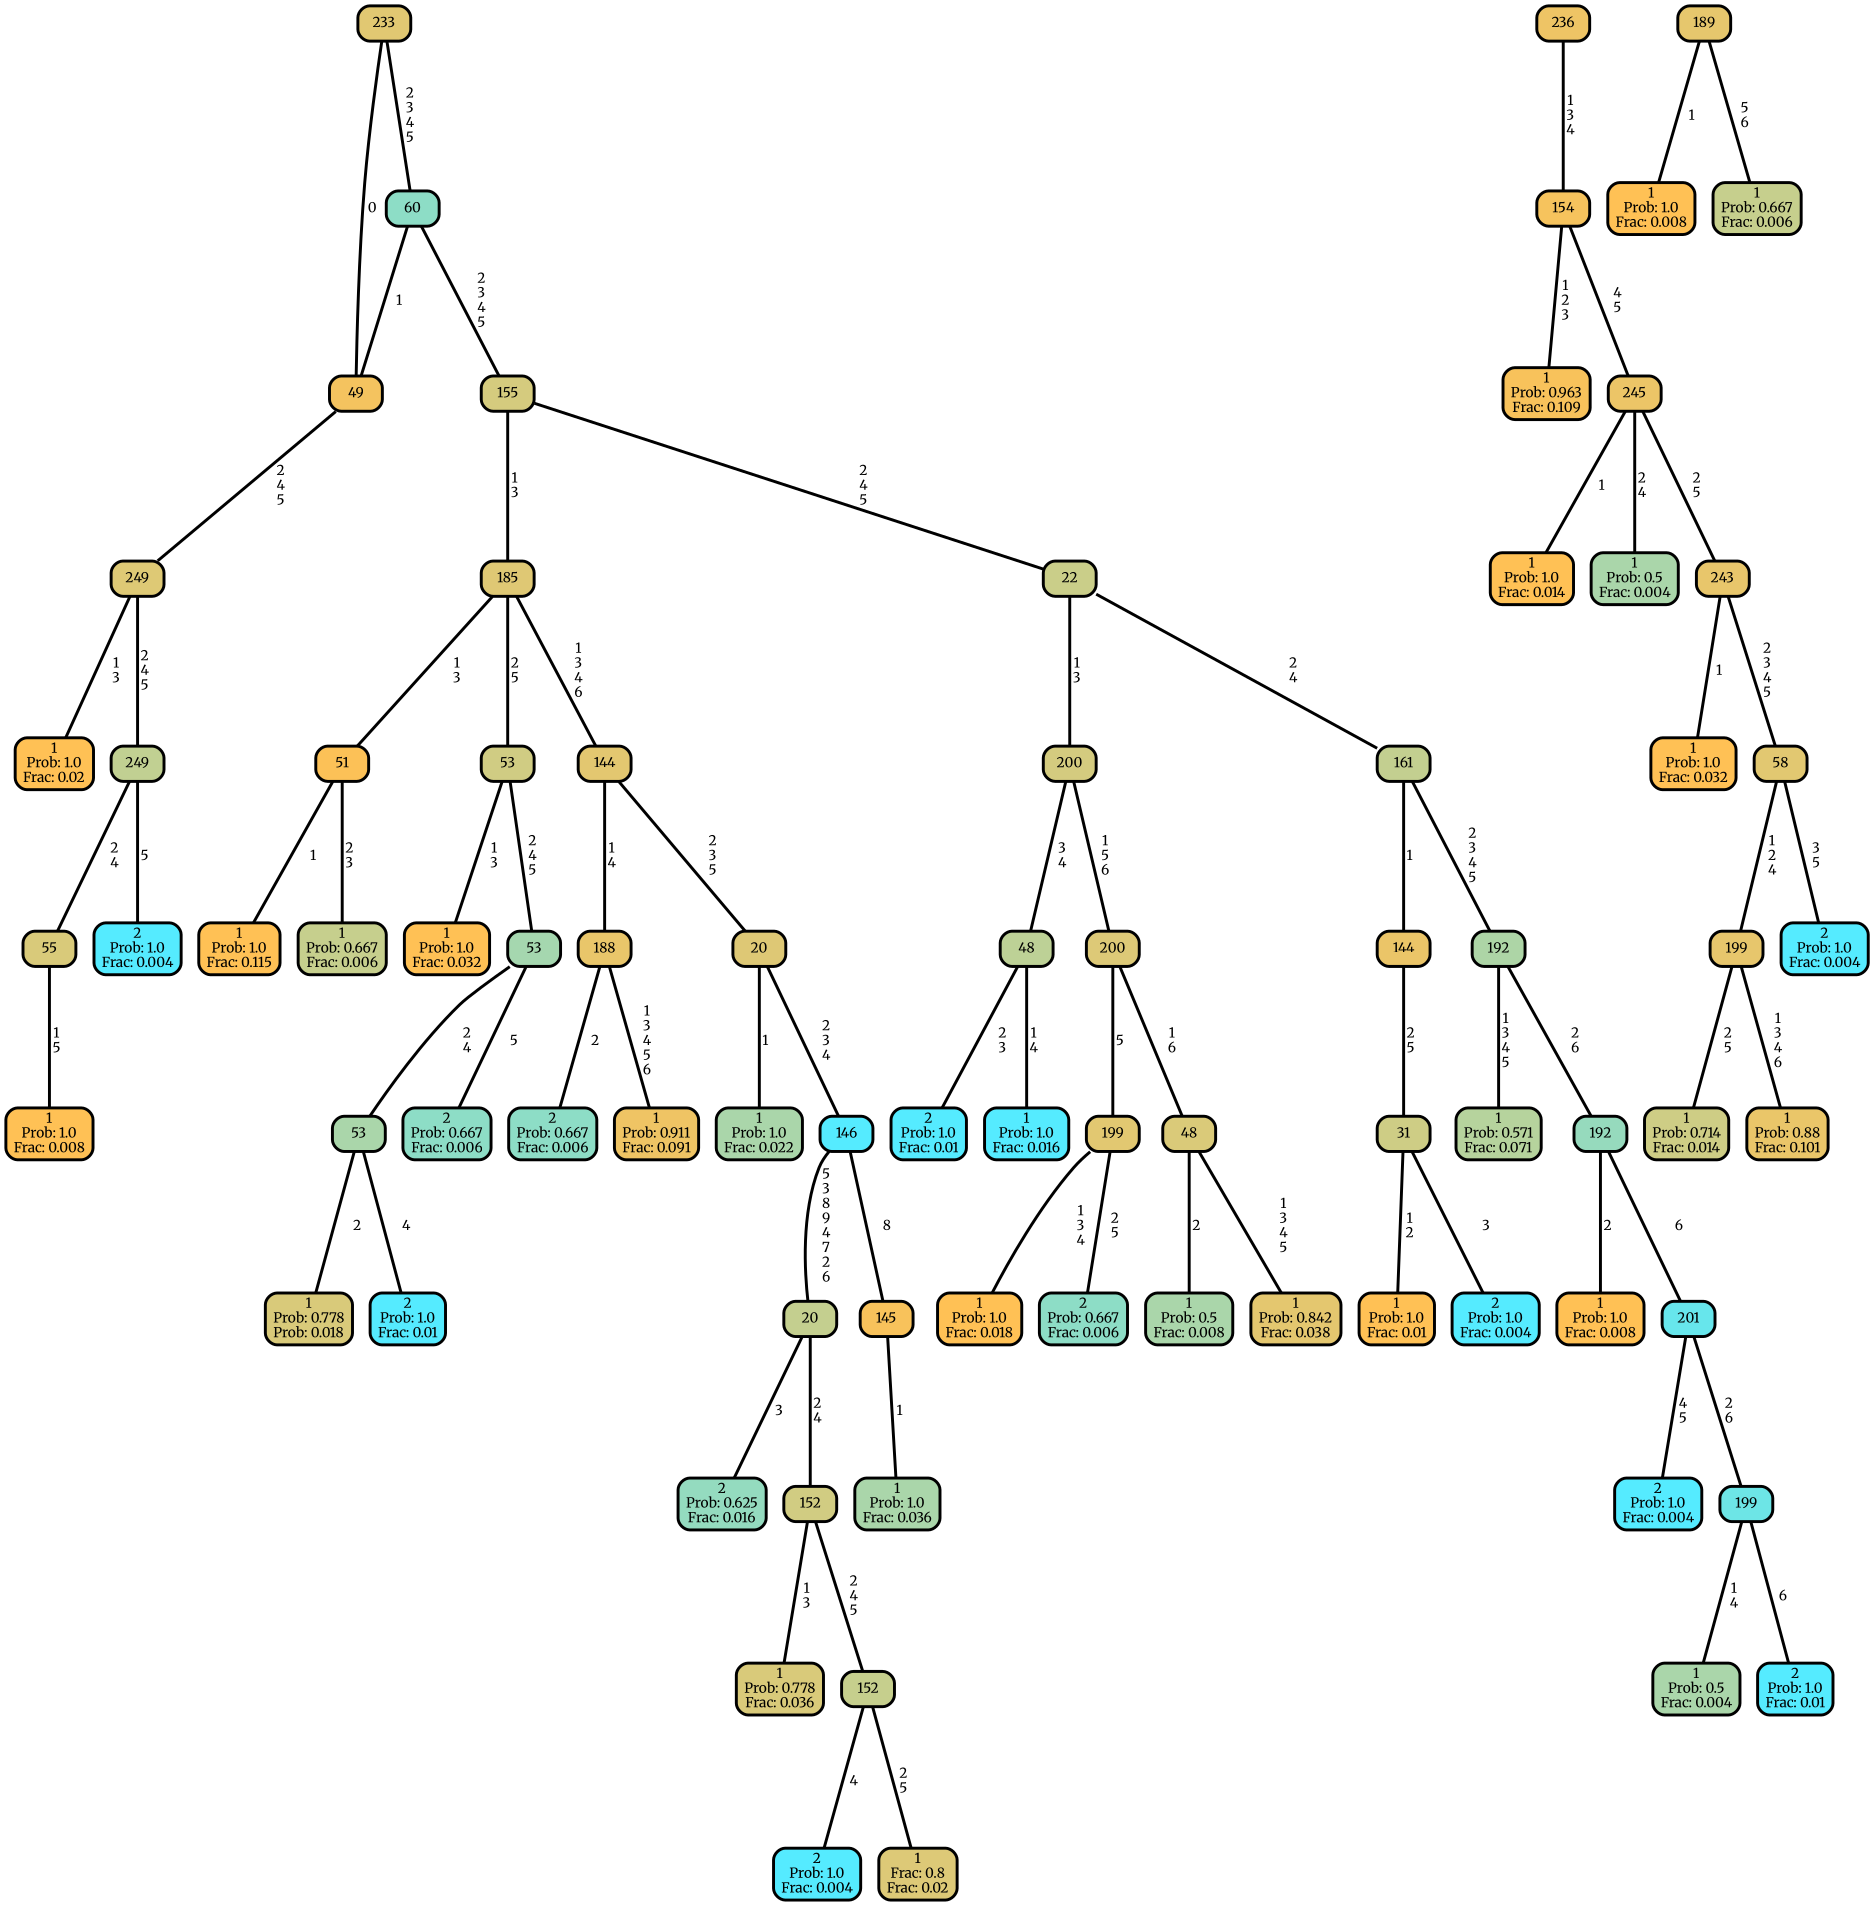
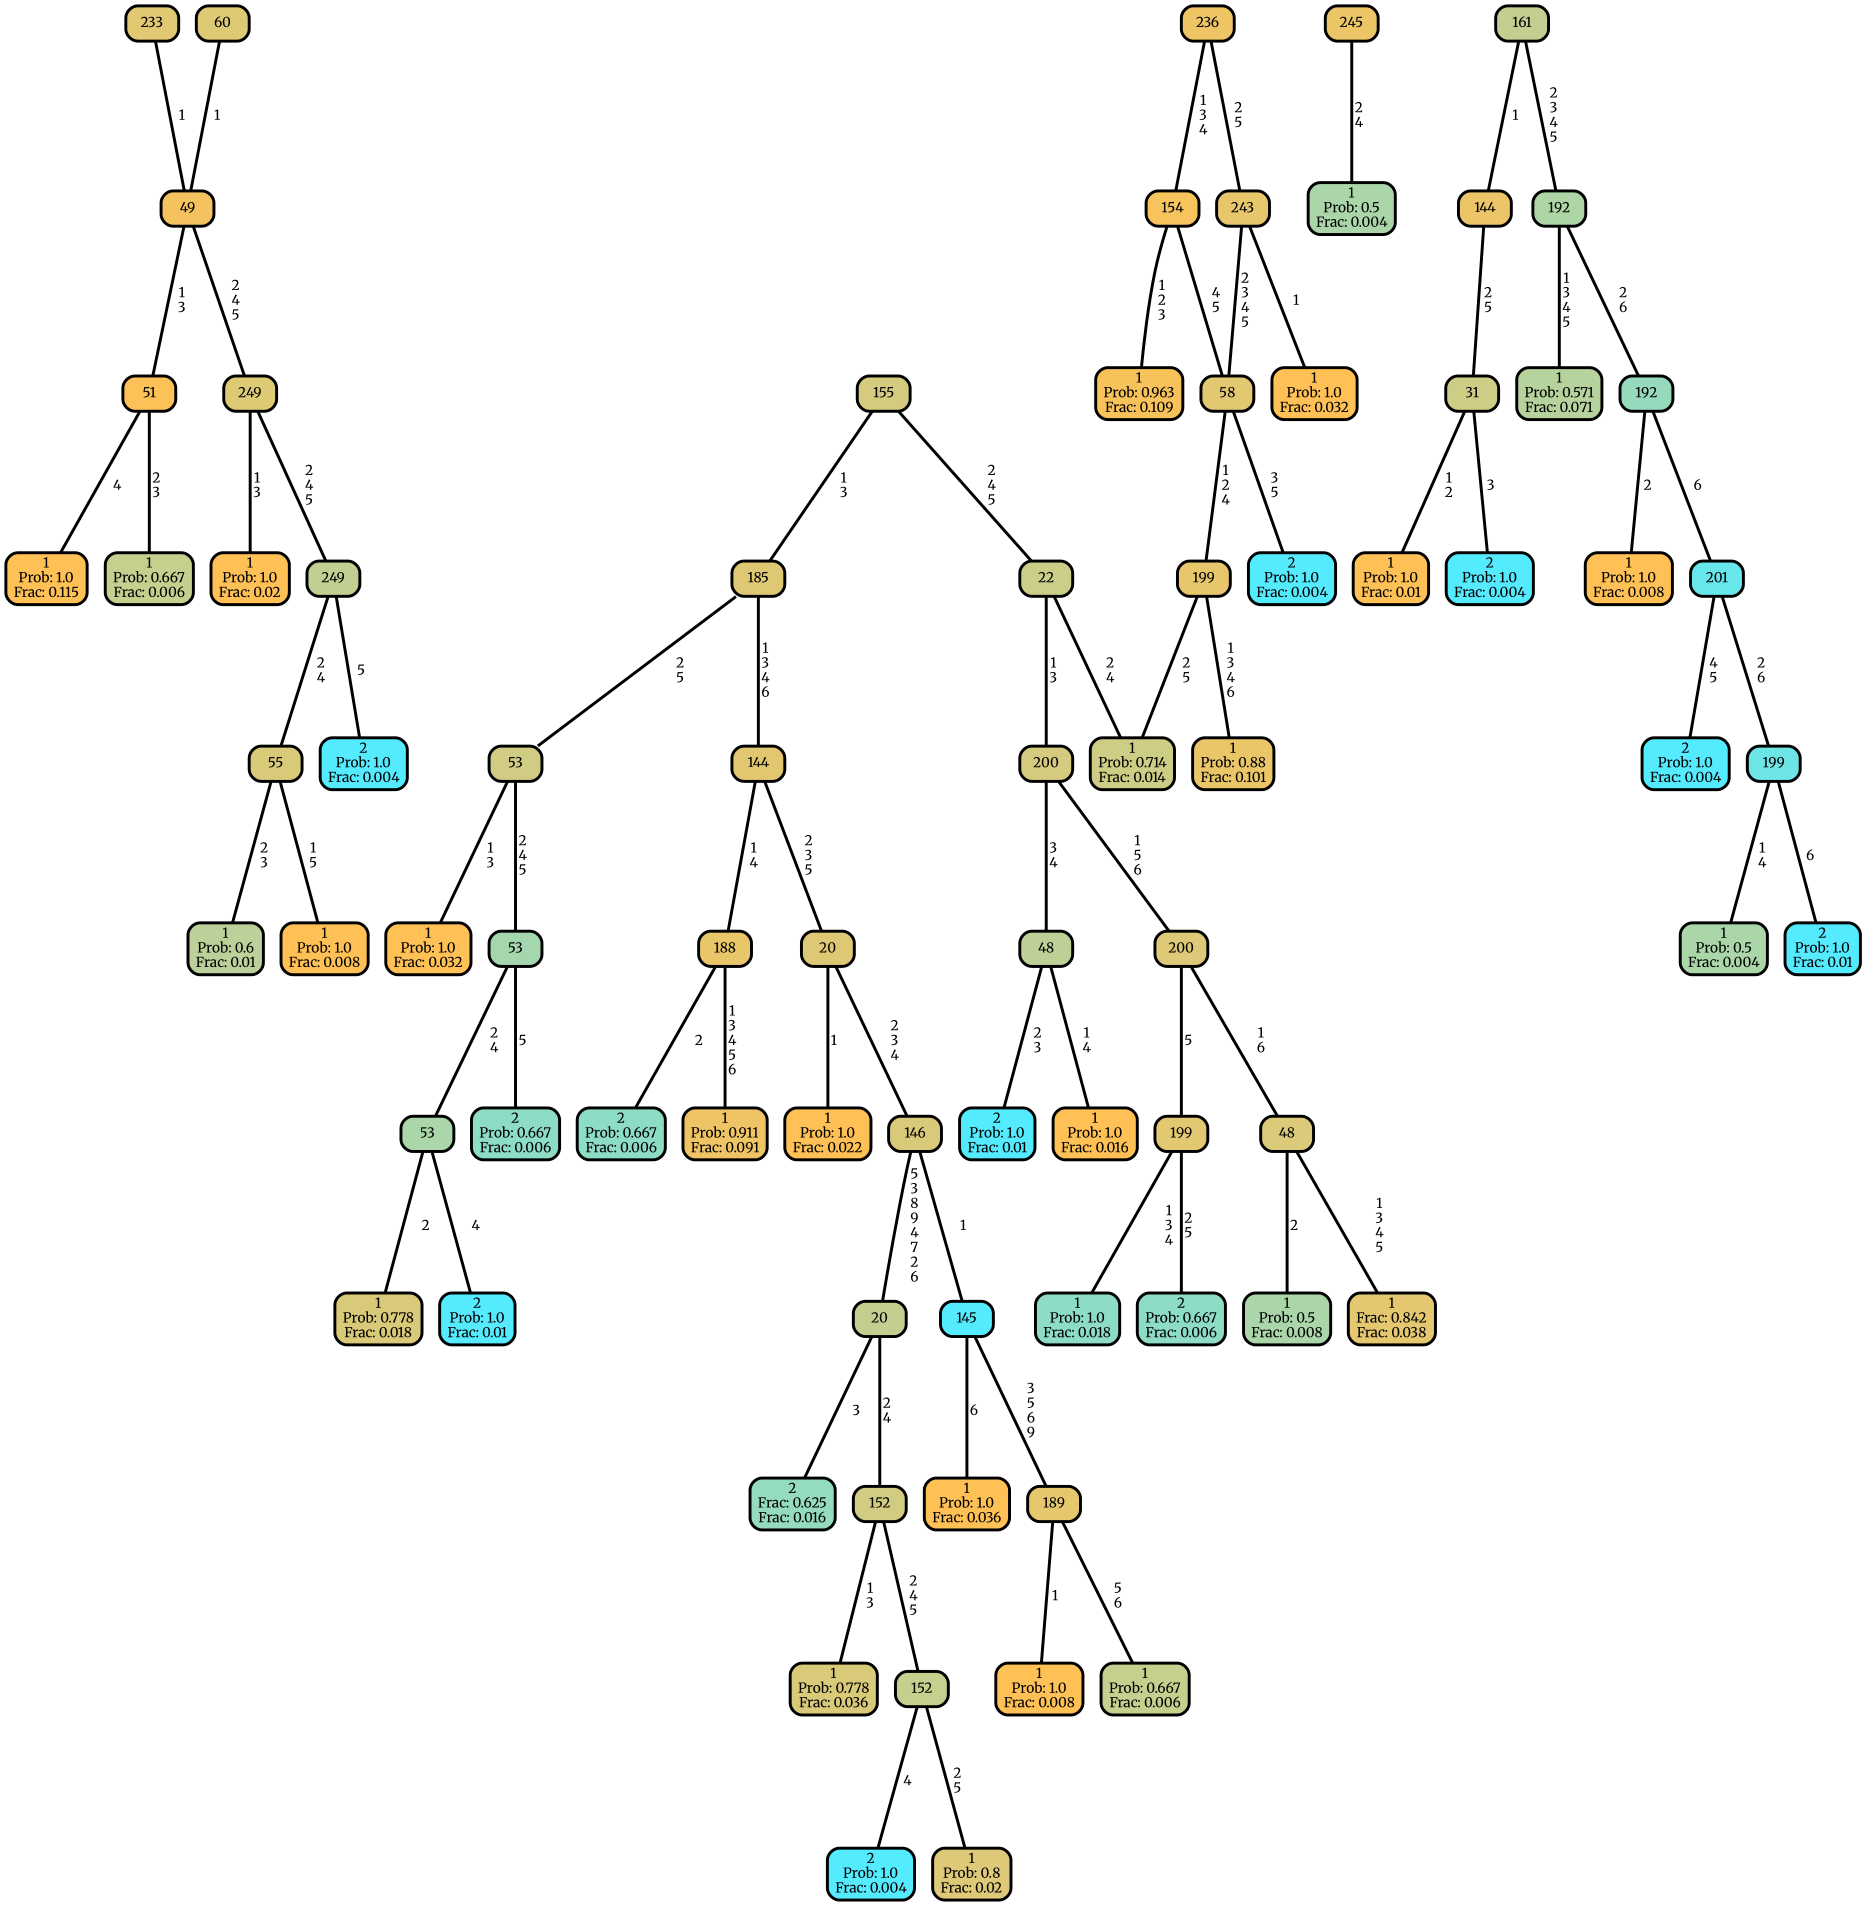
(399, 116) -> none
(371, 209) -> (181, 116)
(413, 209) -> (223, 24)
(460, 301) -> none
(1599, 301) -> (1200, 301)
(1679, 486) -> (1225, 116)
(1532, 579) -> none
(425, 671) -> (168, 301)
(1237, 671) -> (1087, 667)
(312, 856) -> (116, 486)
none -> (226, 949)
(759, 1134) -> (828, 1134)
(846, 1134) -> (915, 1134)
(1027, 1134) -> (1095, 1134)
(886, 1226) -> (962, 1226)
(309, 1319) -> (378, 1319)
(887, 1319) -> (967, 1319)
(980, 1319) -> (1078, 1319)
(1296, 1319) -> (1392, 1319)
(898, 1411) -> (973, 1411)
none -> (1011, 1411)
(722, 1504) -> (793, 1504)
(897, 1504) -> (967, 1504)
(918, 1874) -> (972, 1874)
